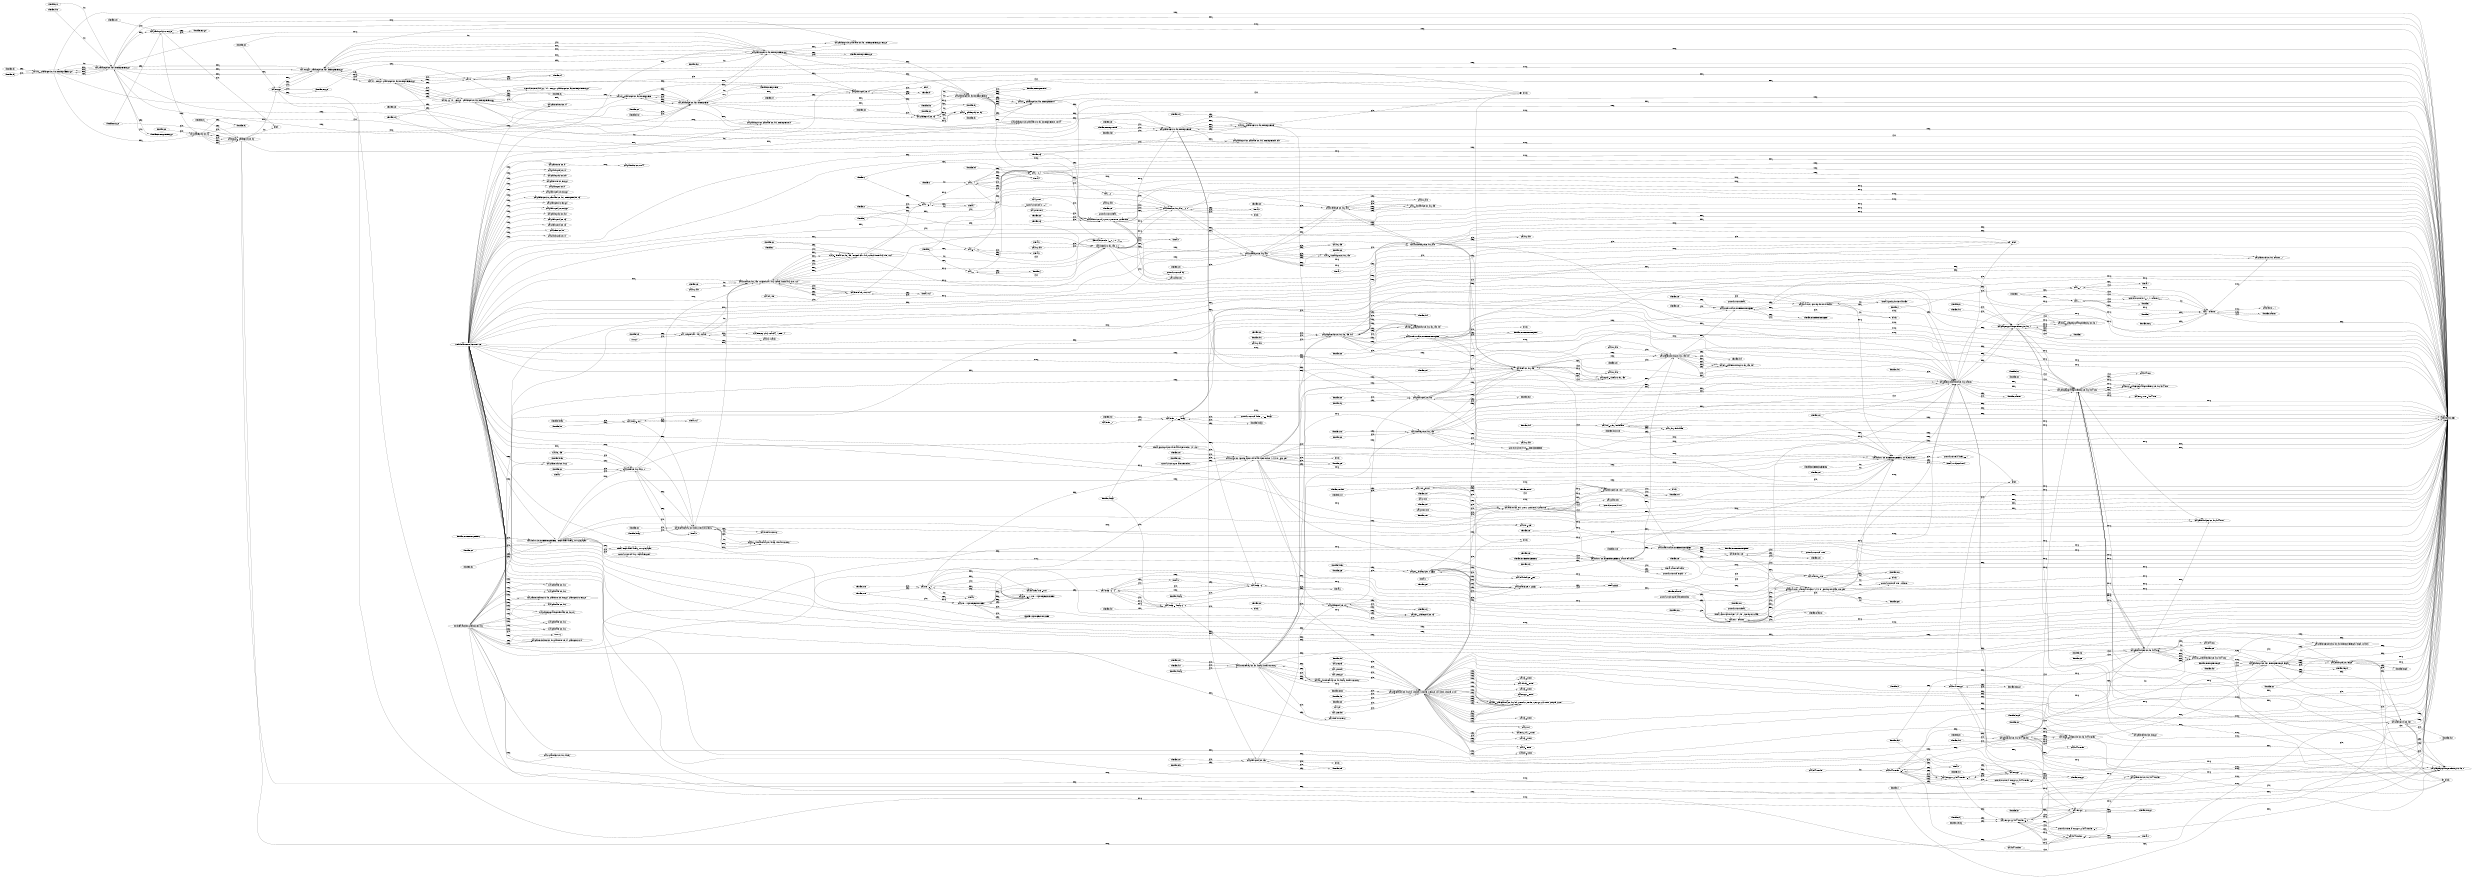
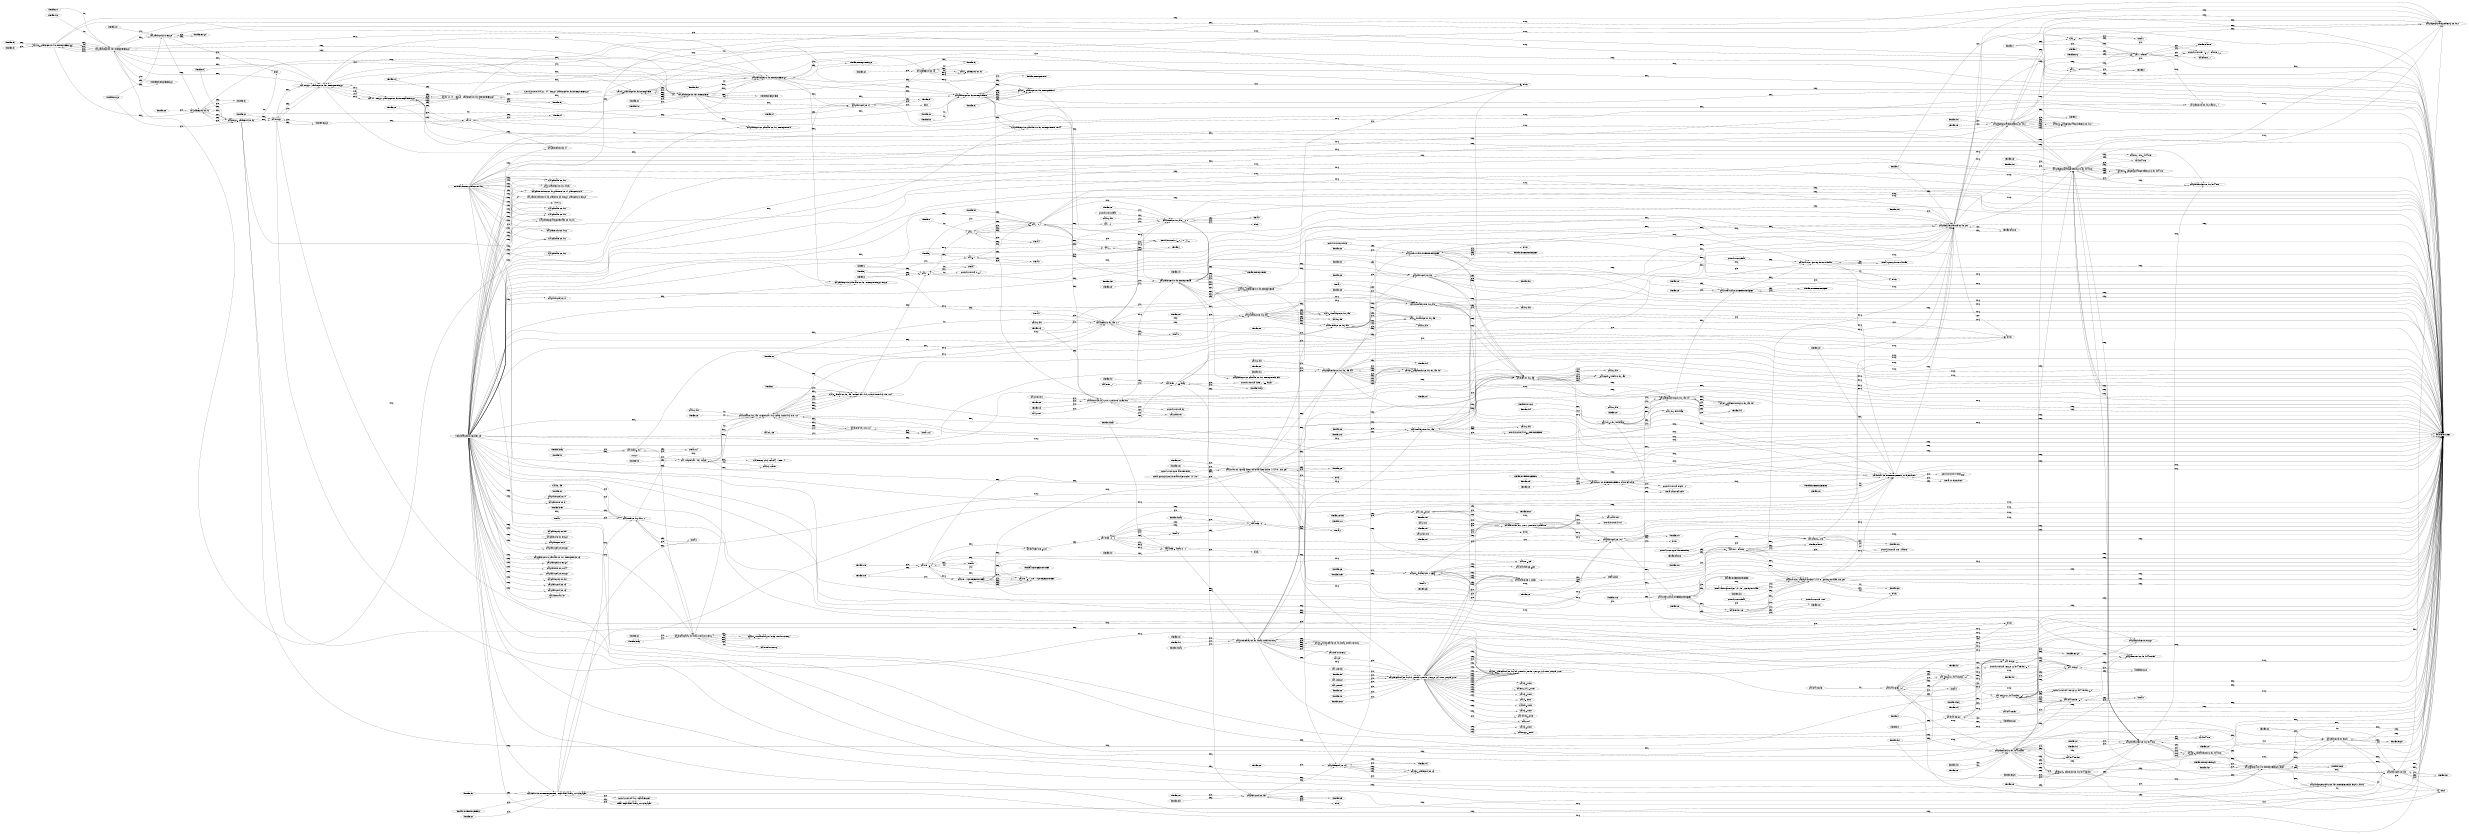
(1895, 135) -> (1895, 287)
(594, 165) -> (493, 544)
(997, 204) -> (945, 273)
(557, 231) -> (557, 596)
none -> (1074, 242)
none -> (1338, 243)
none -> (1218, 268)
none -> (482, 294)
(2185, 303) -> (2167, 54)
(1701, 368) -> none
(1956, 382) -> (1954, 226)
(1644, 432) -> (1575, 407)
(1338, 664) -> none
